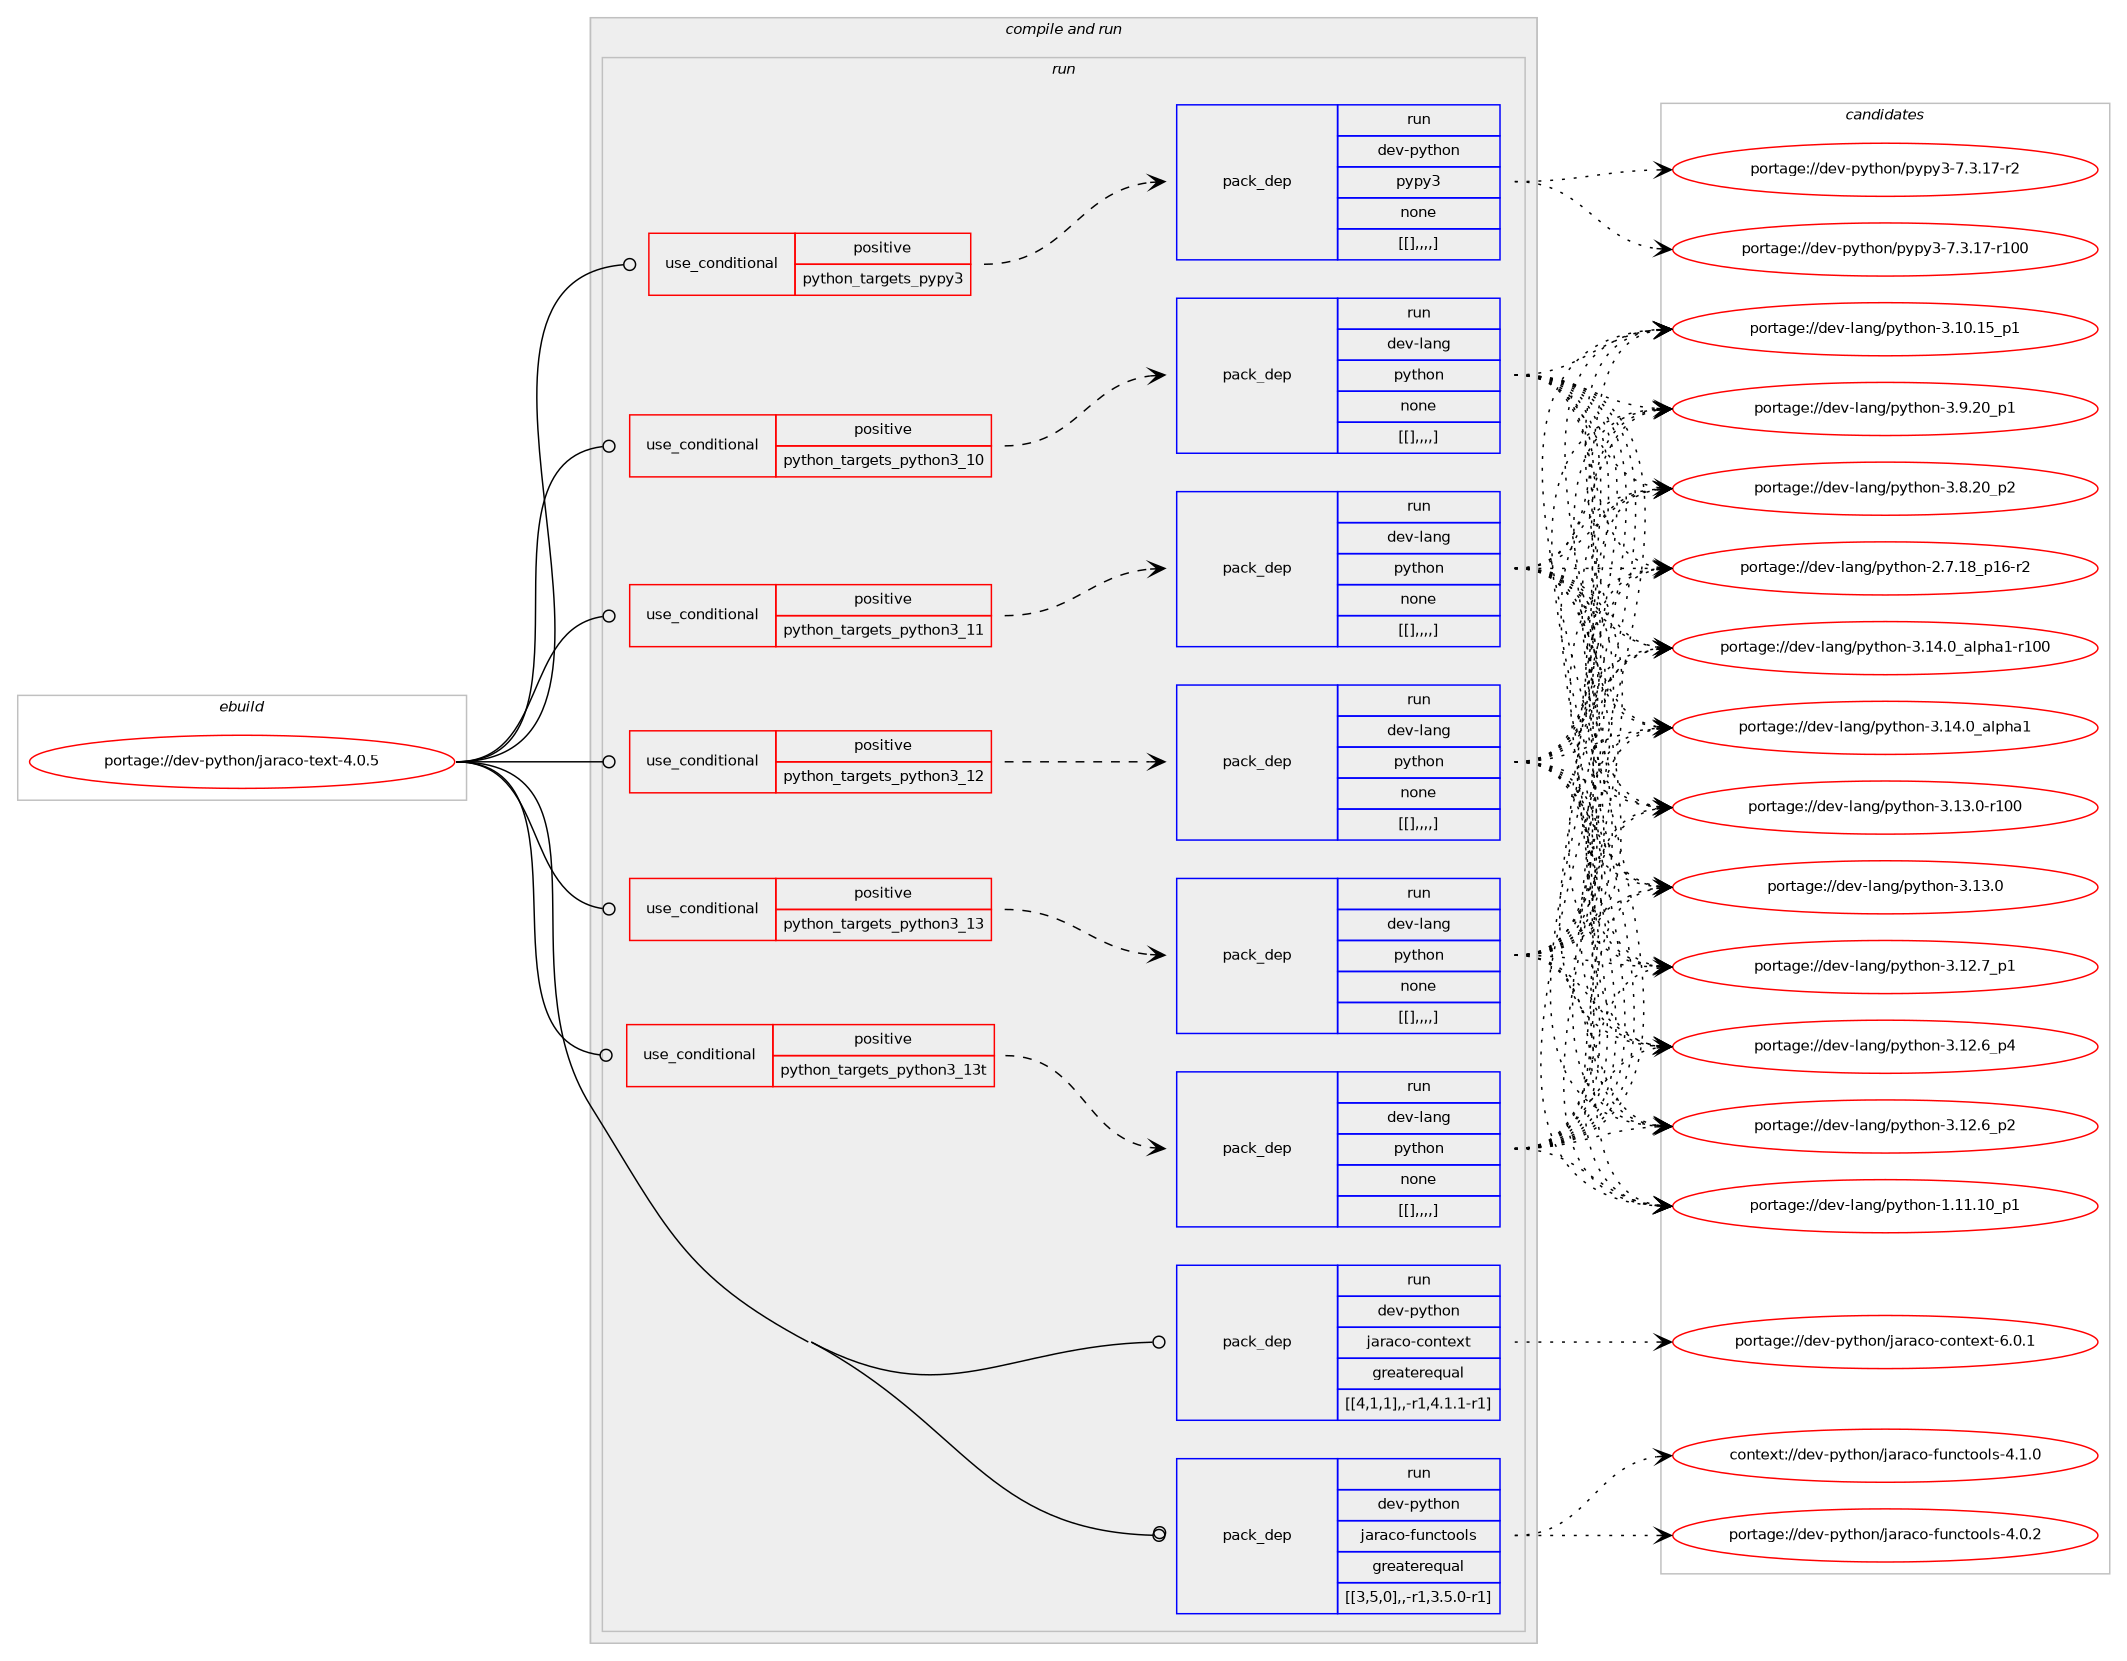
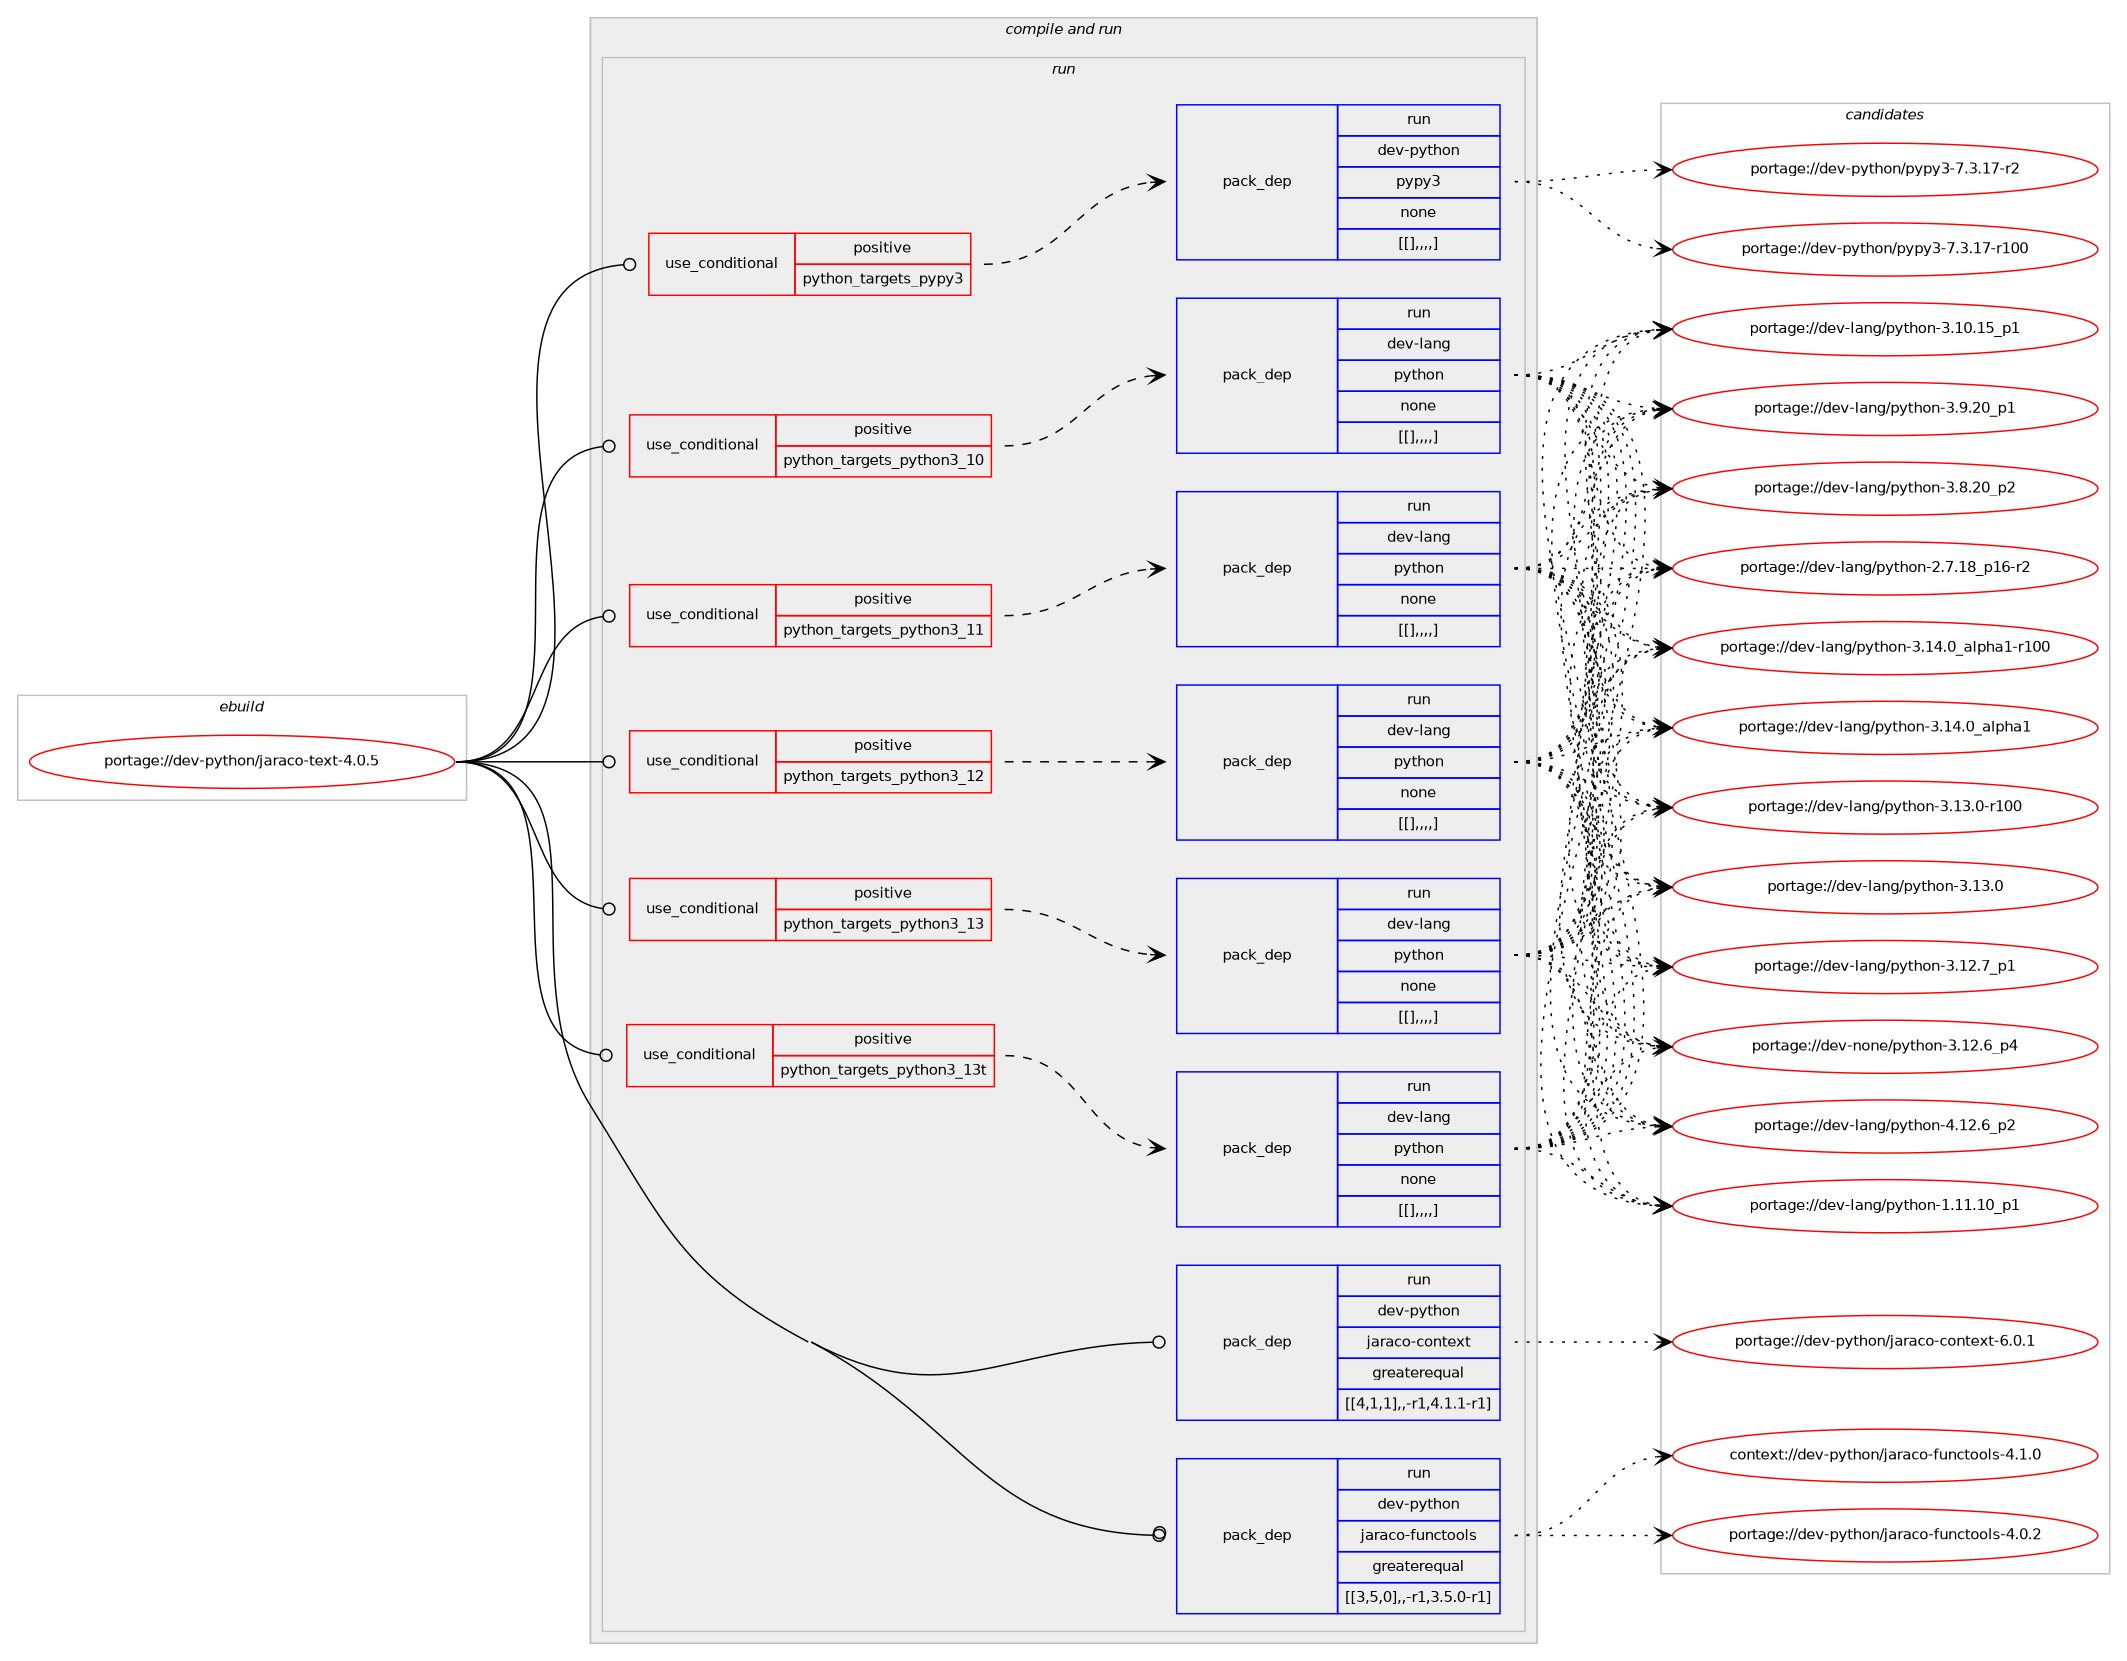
(1885, 1047) -> (1885, 1047)
(1885, 1126) -> (1885, 1126)
